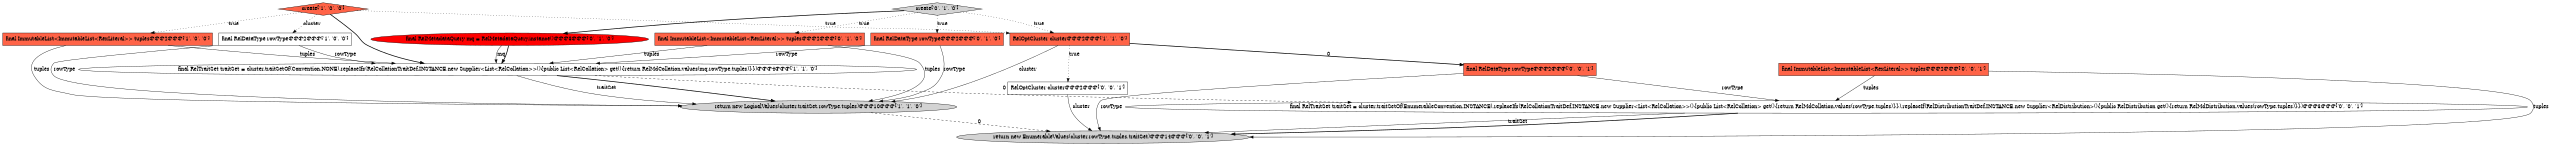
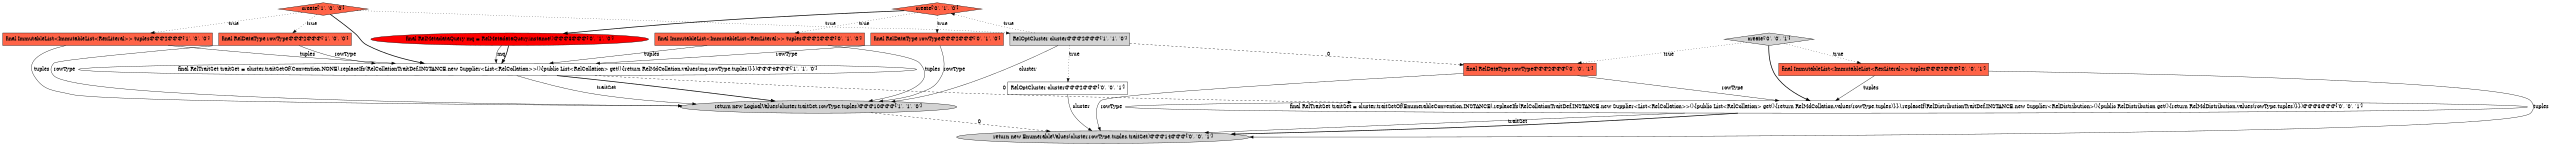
(937, 9) -> (937, 9)
(1006, 19) -> (994, 25)
(312, 24) -> (312, 24)
(285, 39) -> (285, 39)
(1070, 39) -> (1070, 39)
none -> (1769, 39)
(1295, 54) -> (1295, 54)
